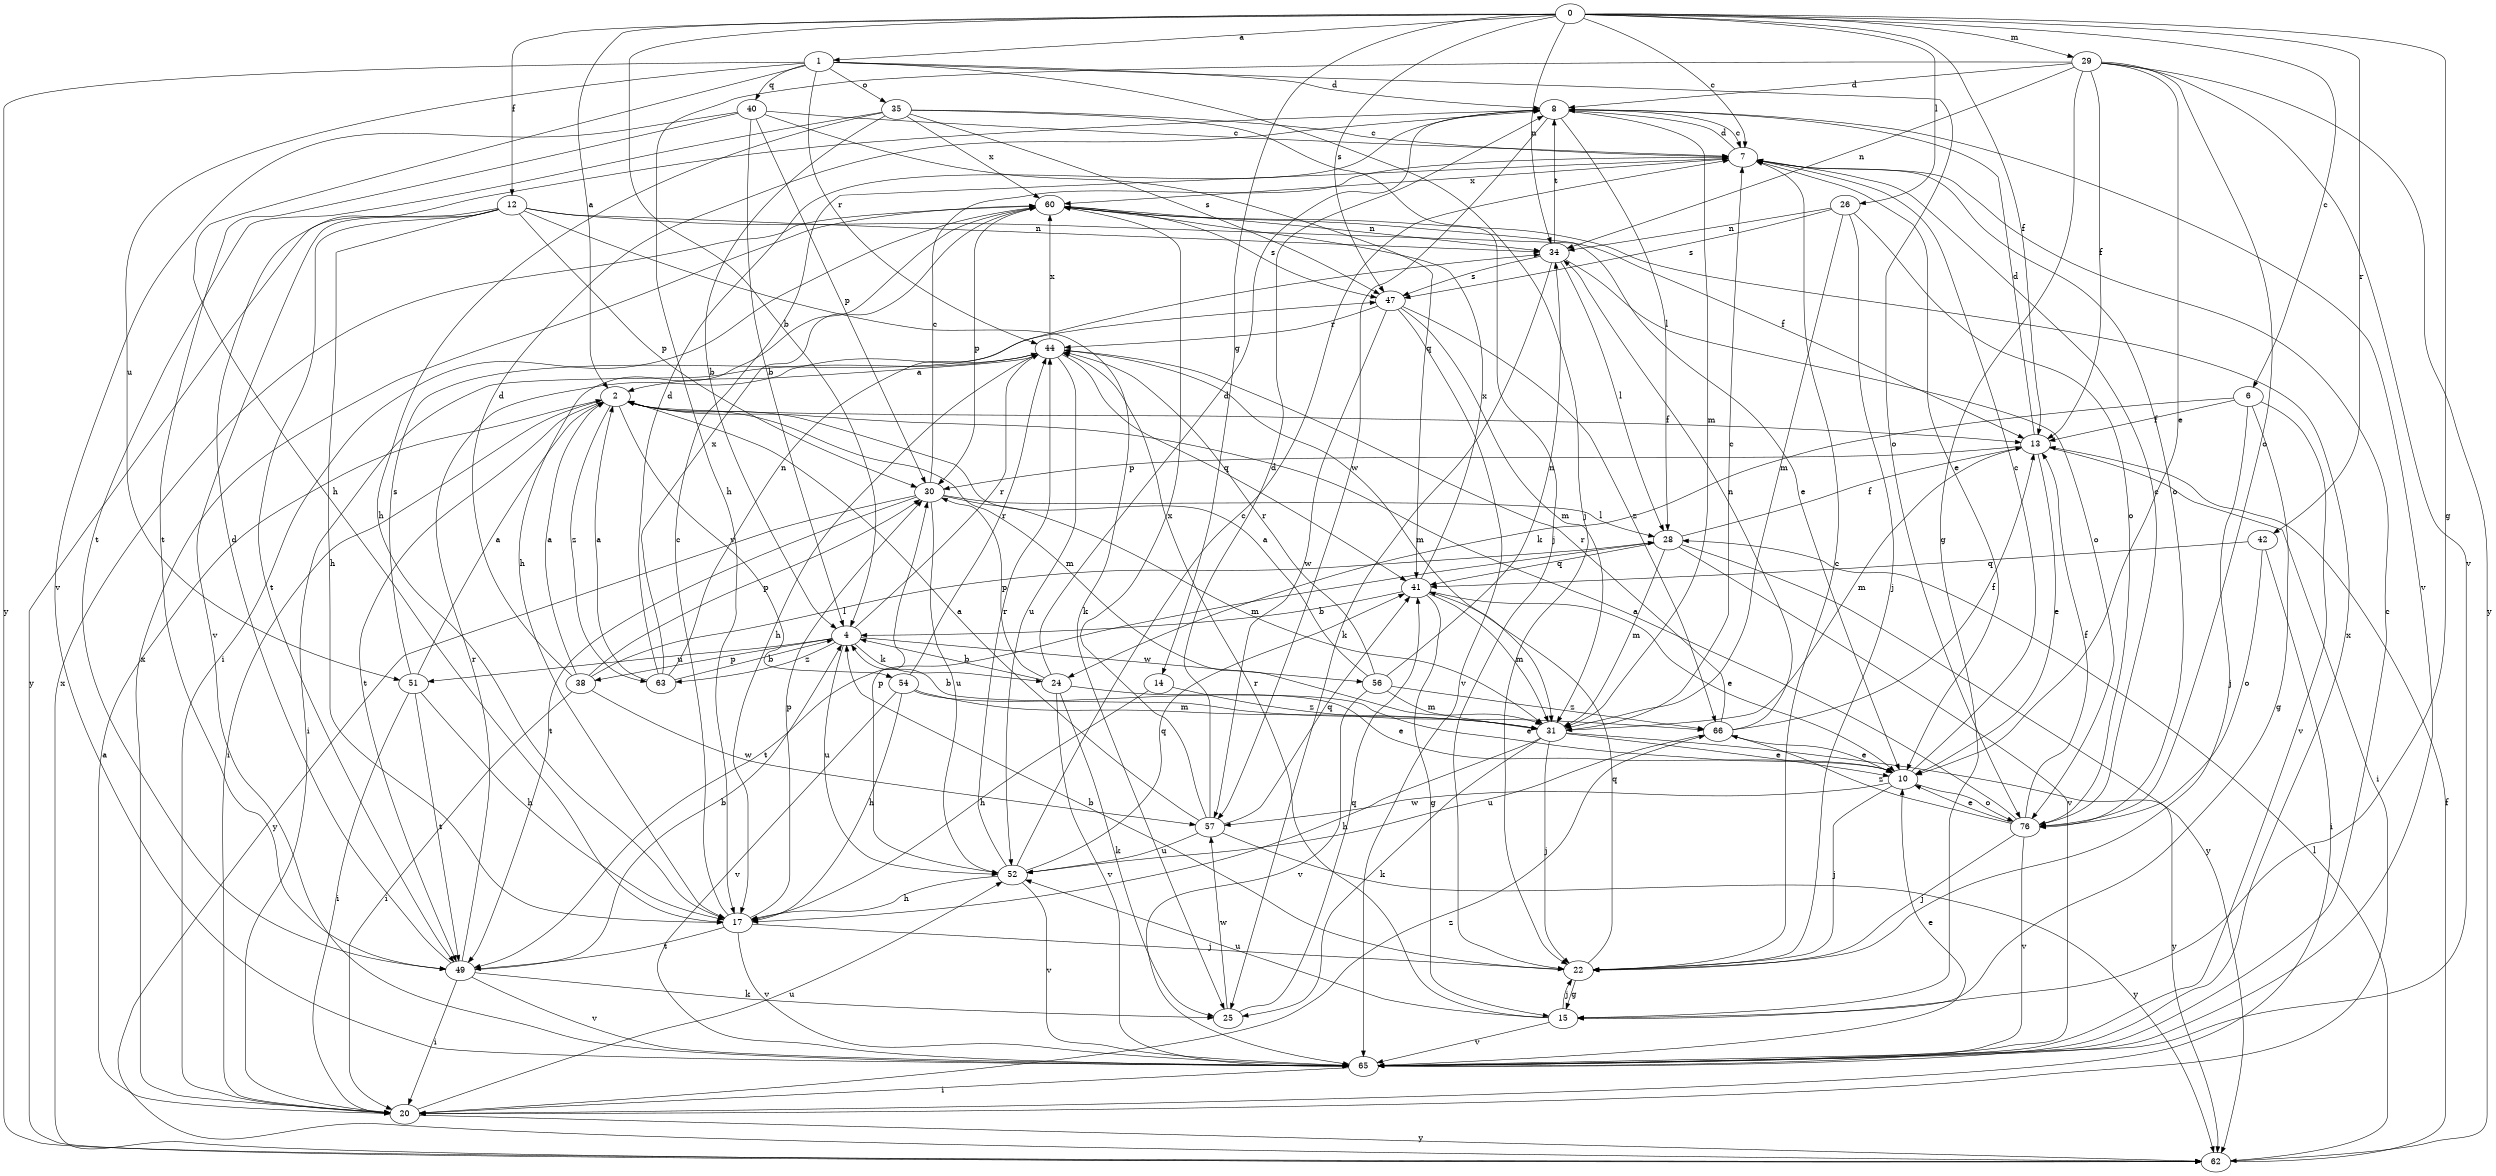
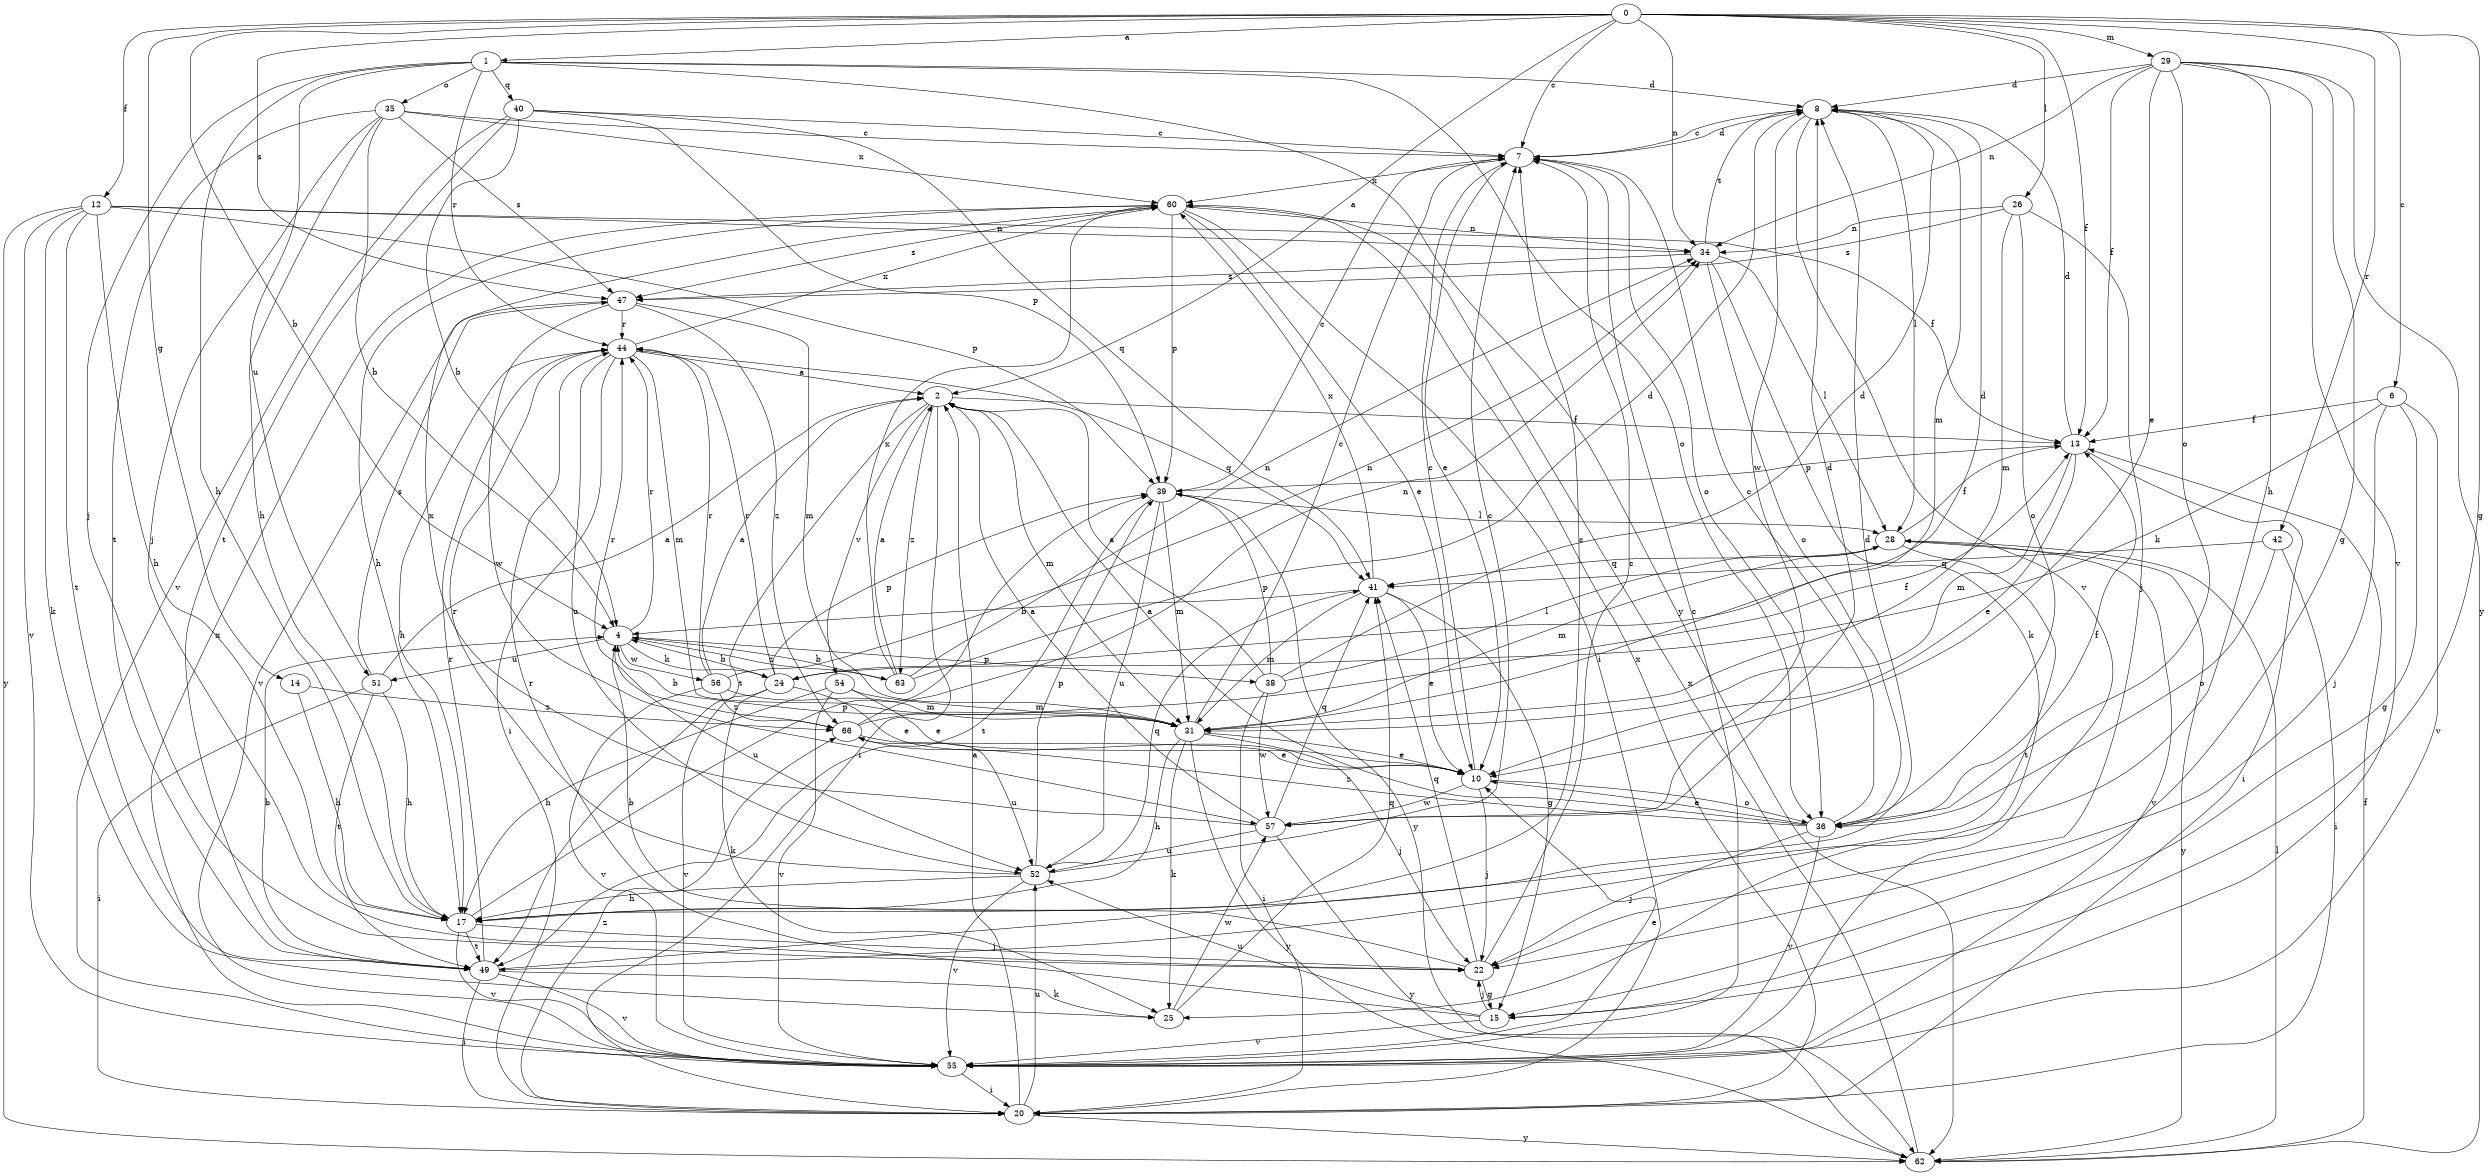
(930, 492) -> (1162, 492)
(995, 527) -> (739, 489)
(2025, 827) -> (1821, 827)
(1363, 1066) -> (952, 1066)
